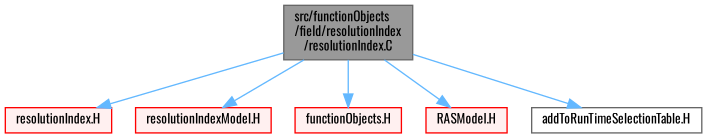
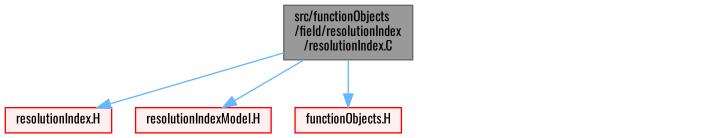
(467, 120) -> none
(617, 120) -> none
